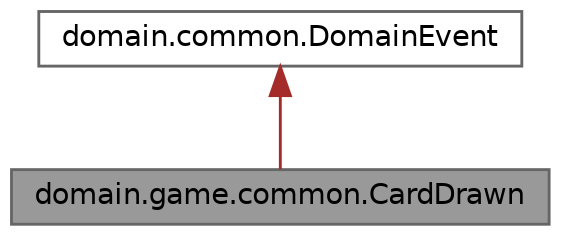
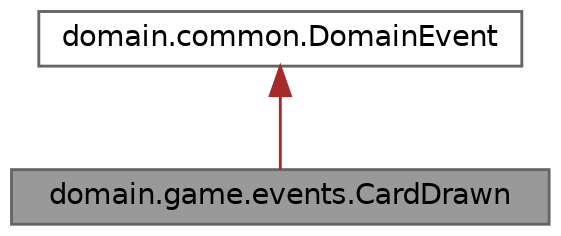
(280, 197) -> (280, 197)
